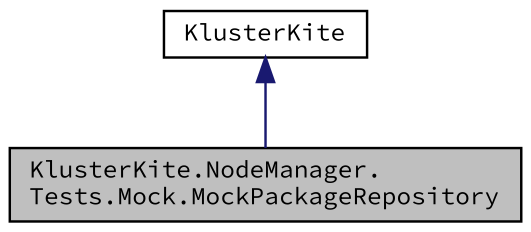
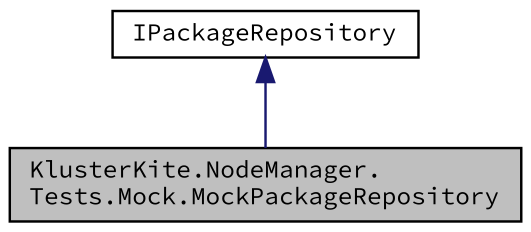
(266, 34) -> (266, 34)
